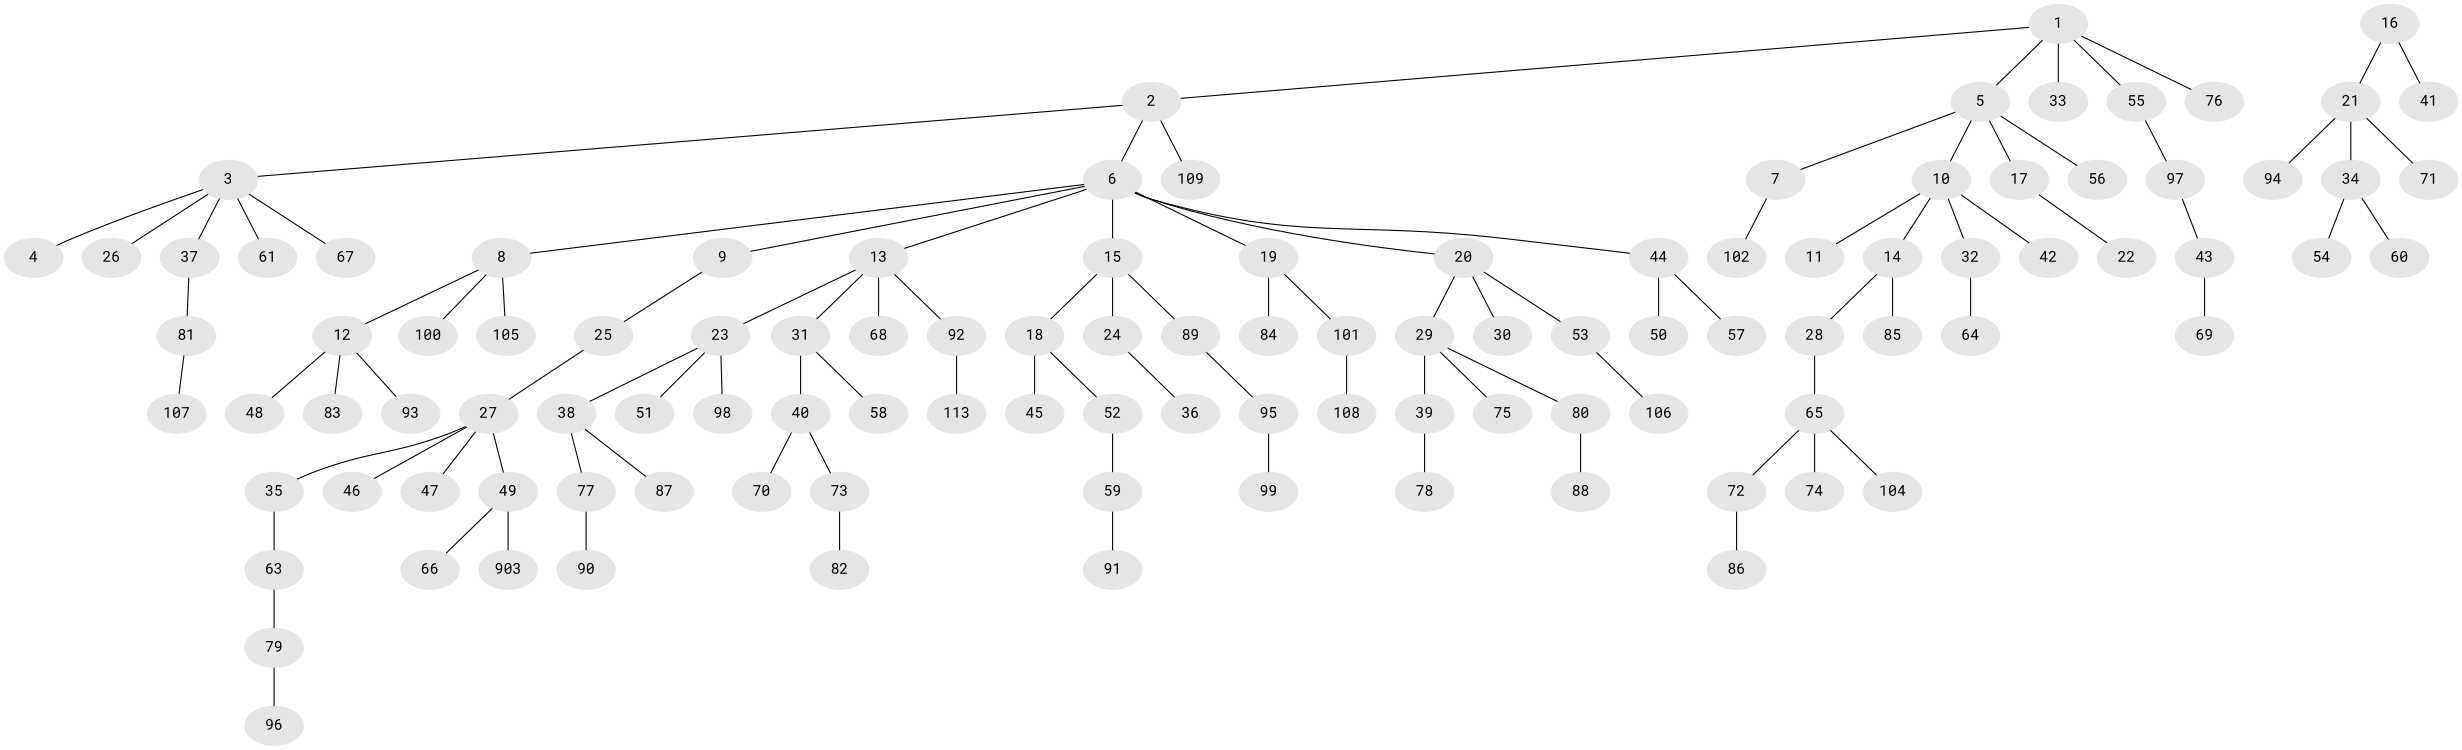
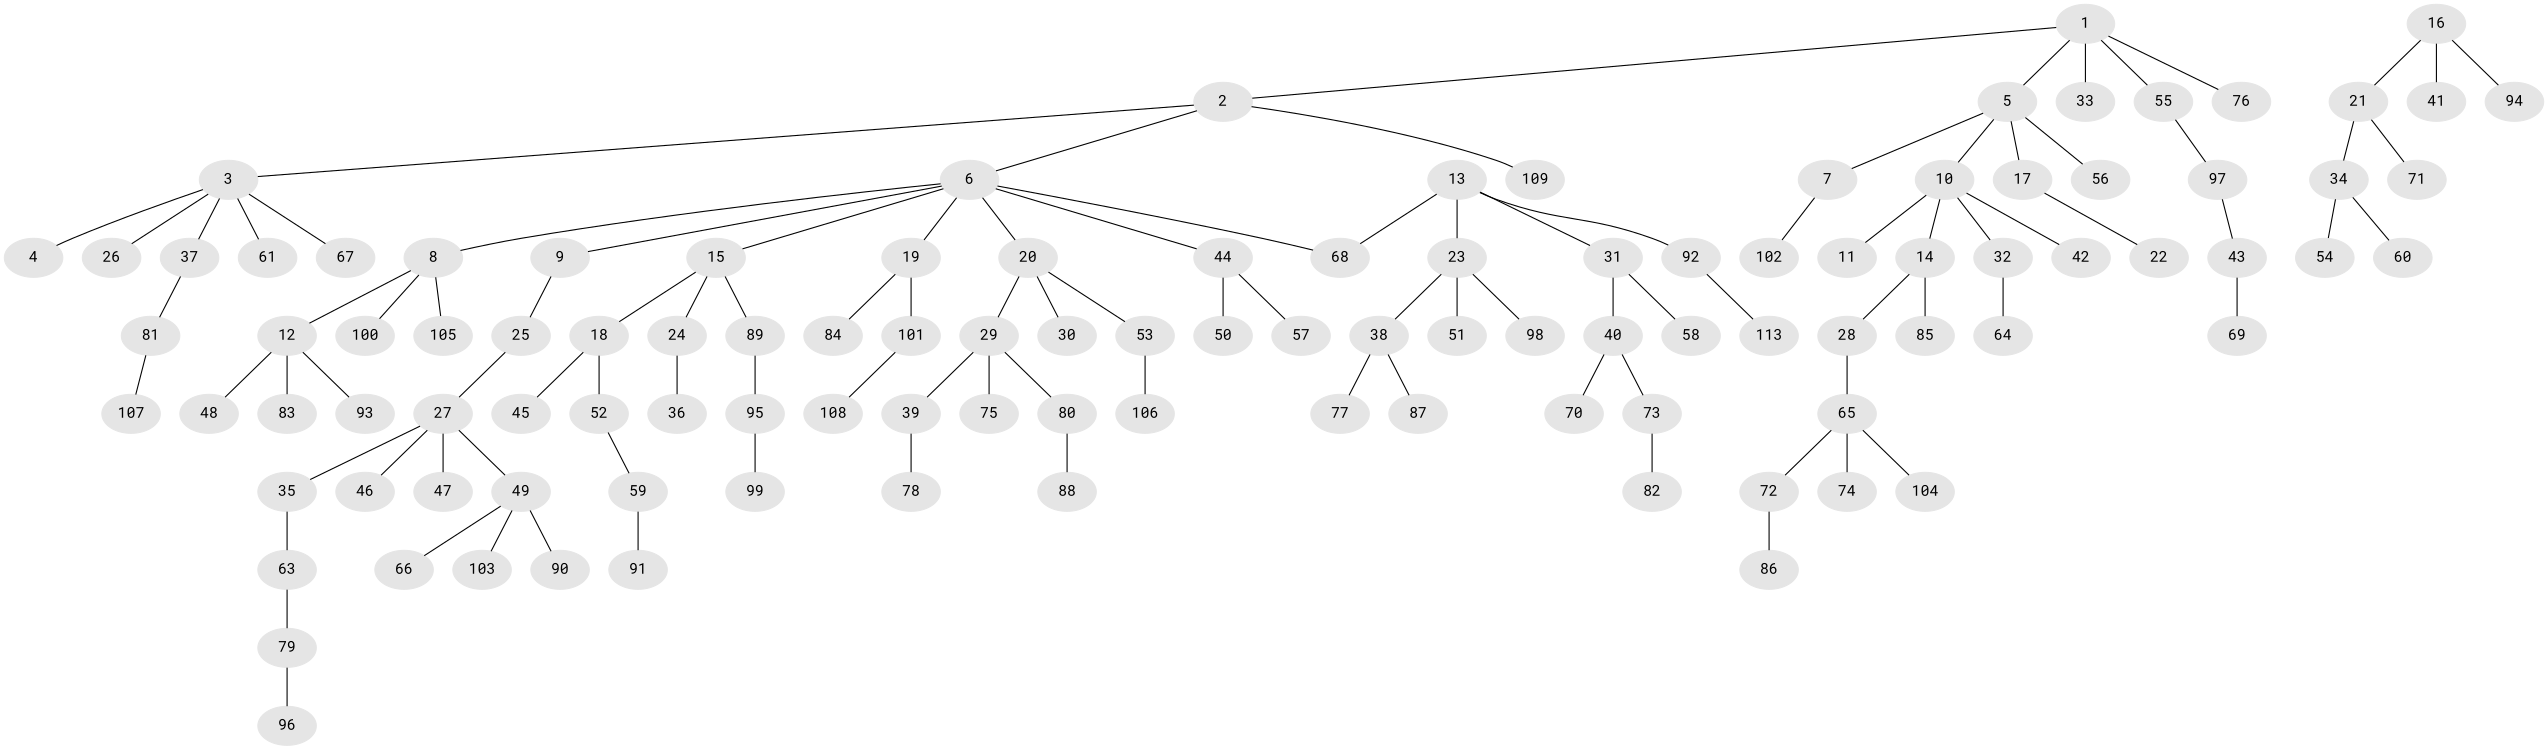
(2312, 141) -> (2475, 63)
(995, 219) -> (1156, 216)
(586, 531) -> (541, 531)
(508, 570) -> (482, 570)
